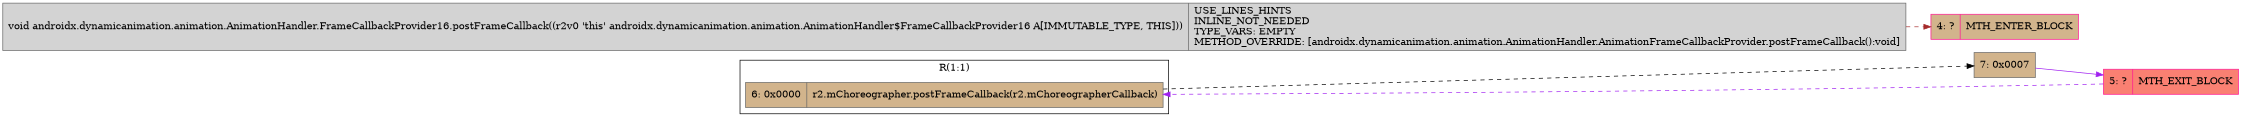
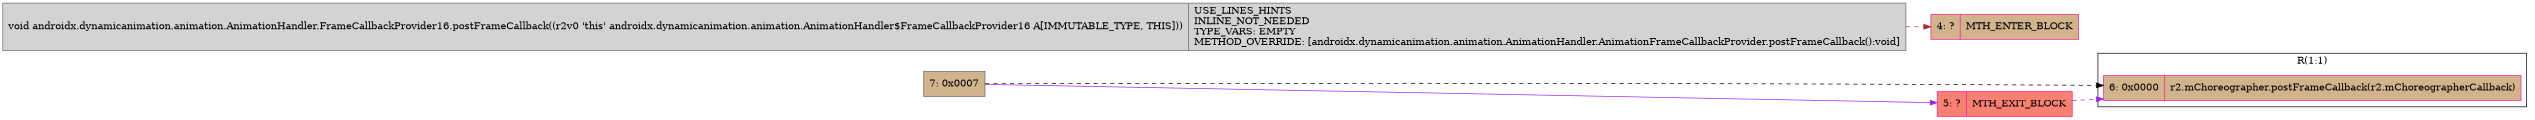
(1565, 78) -> (1541, 83)
(954, 95) -> (2312, 88)
